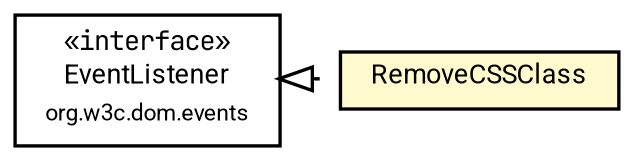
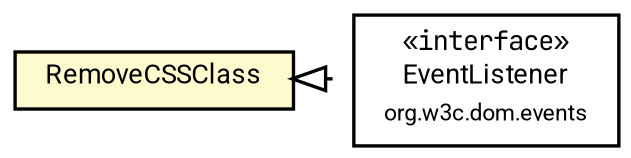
(326, 79) -> (339, 79)
